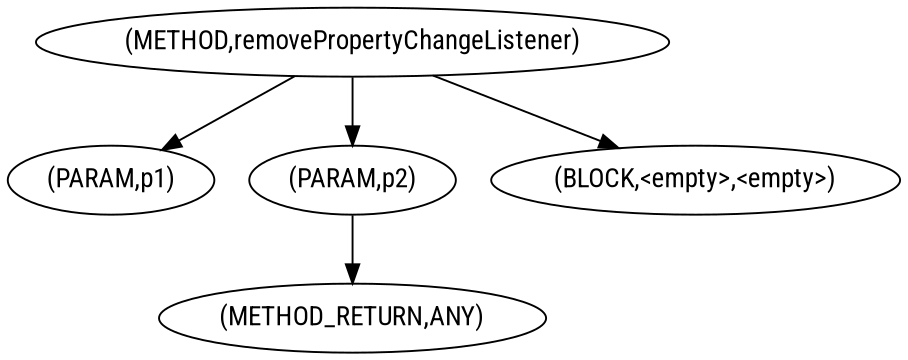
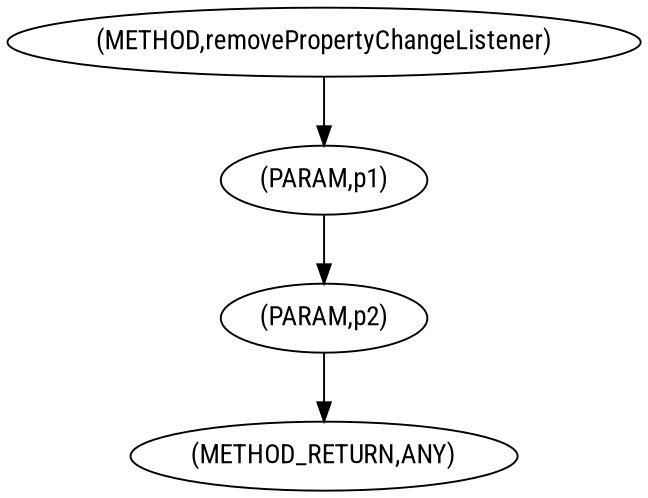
(353, 102) -> (324, 240)
(696, 180) -> none
